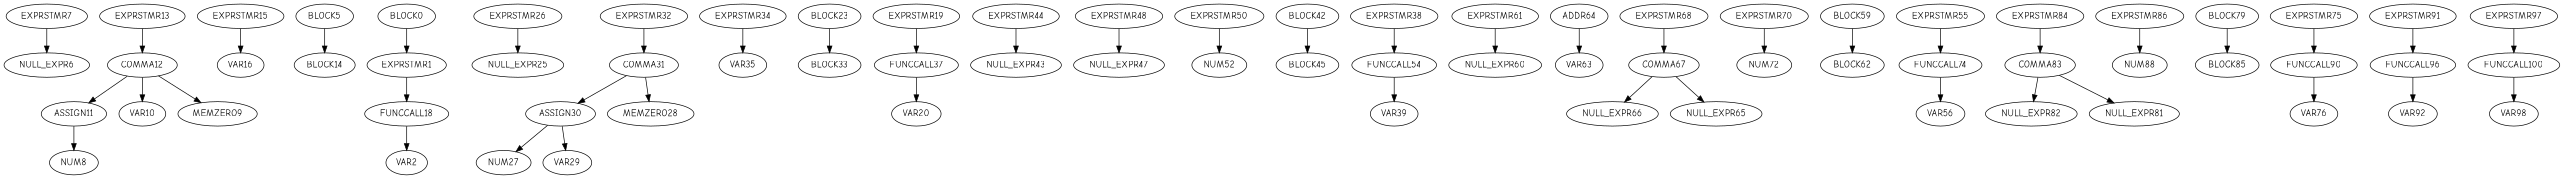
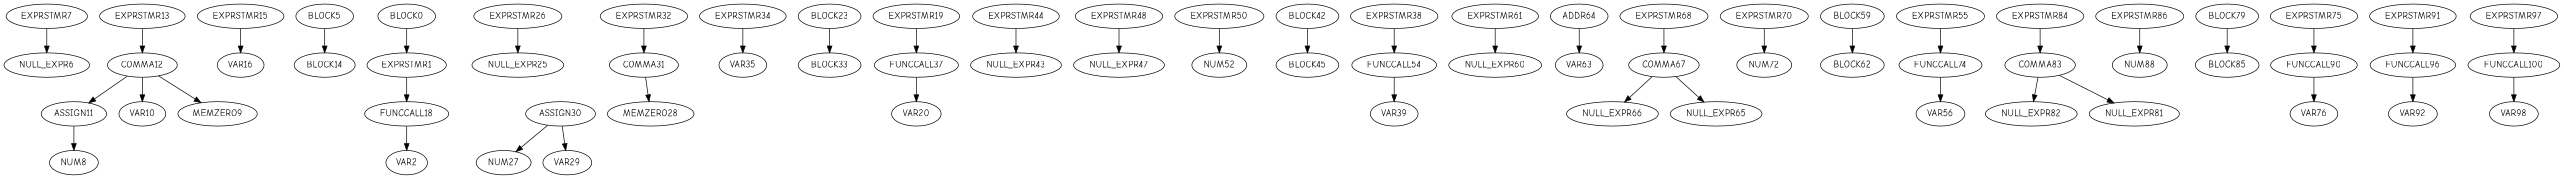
(605, 88) -> none
